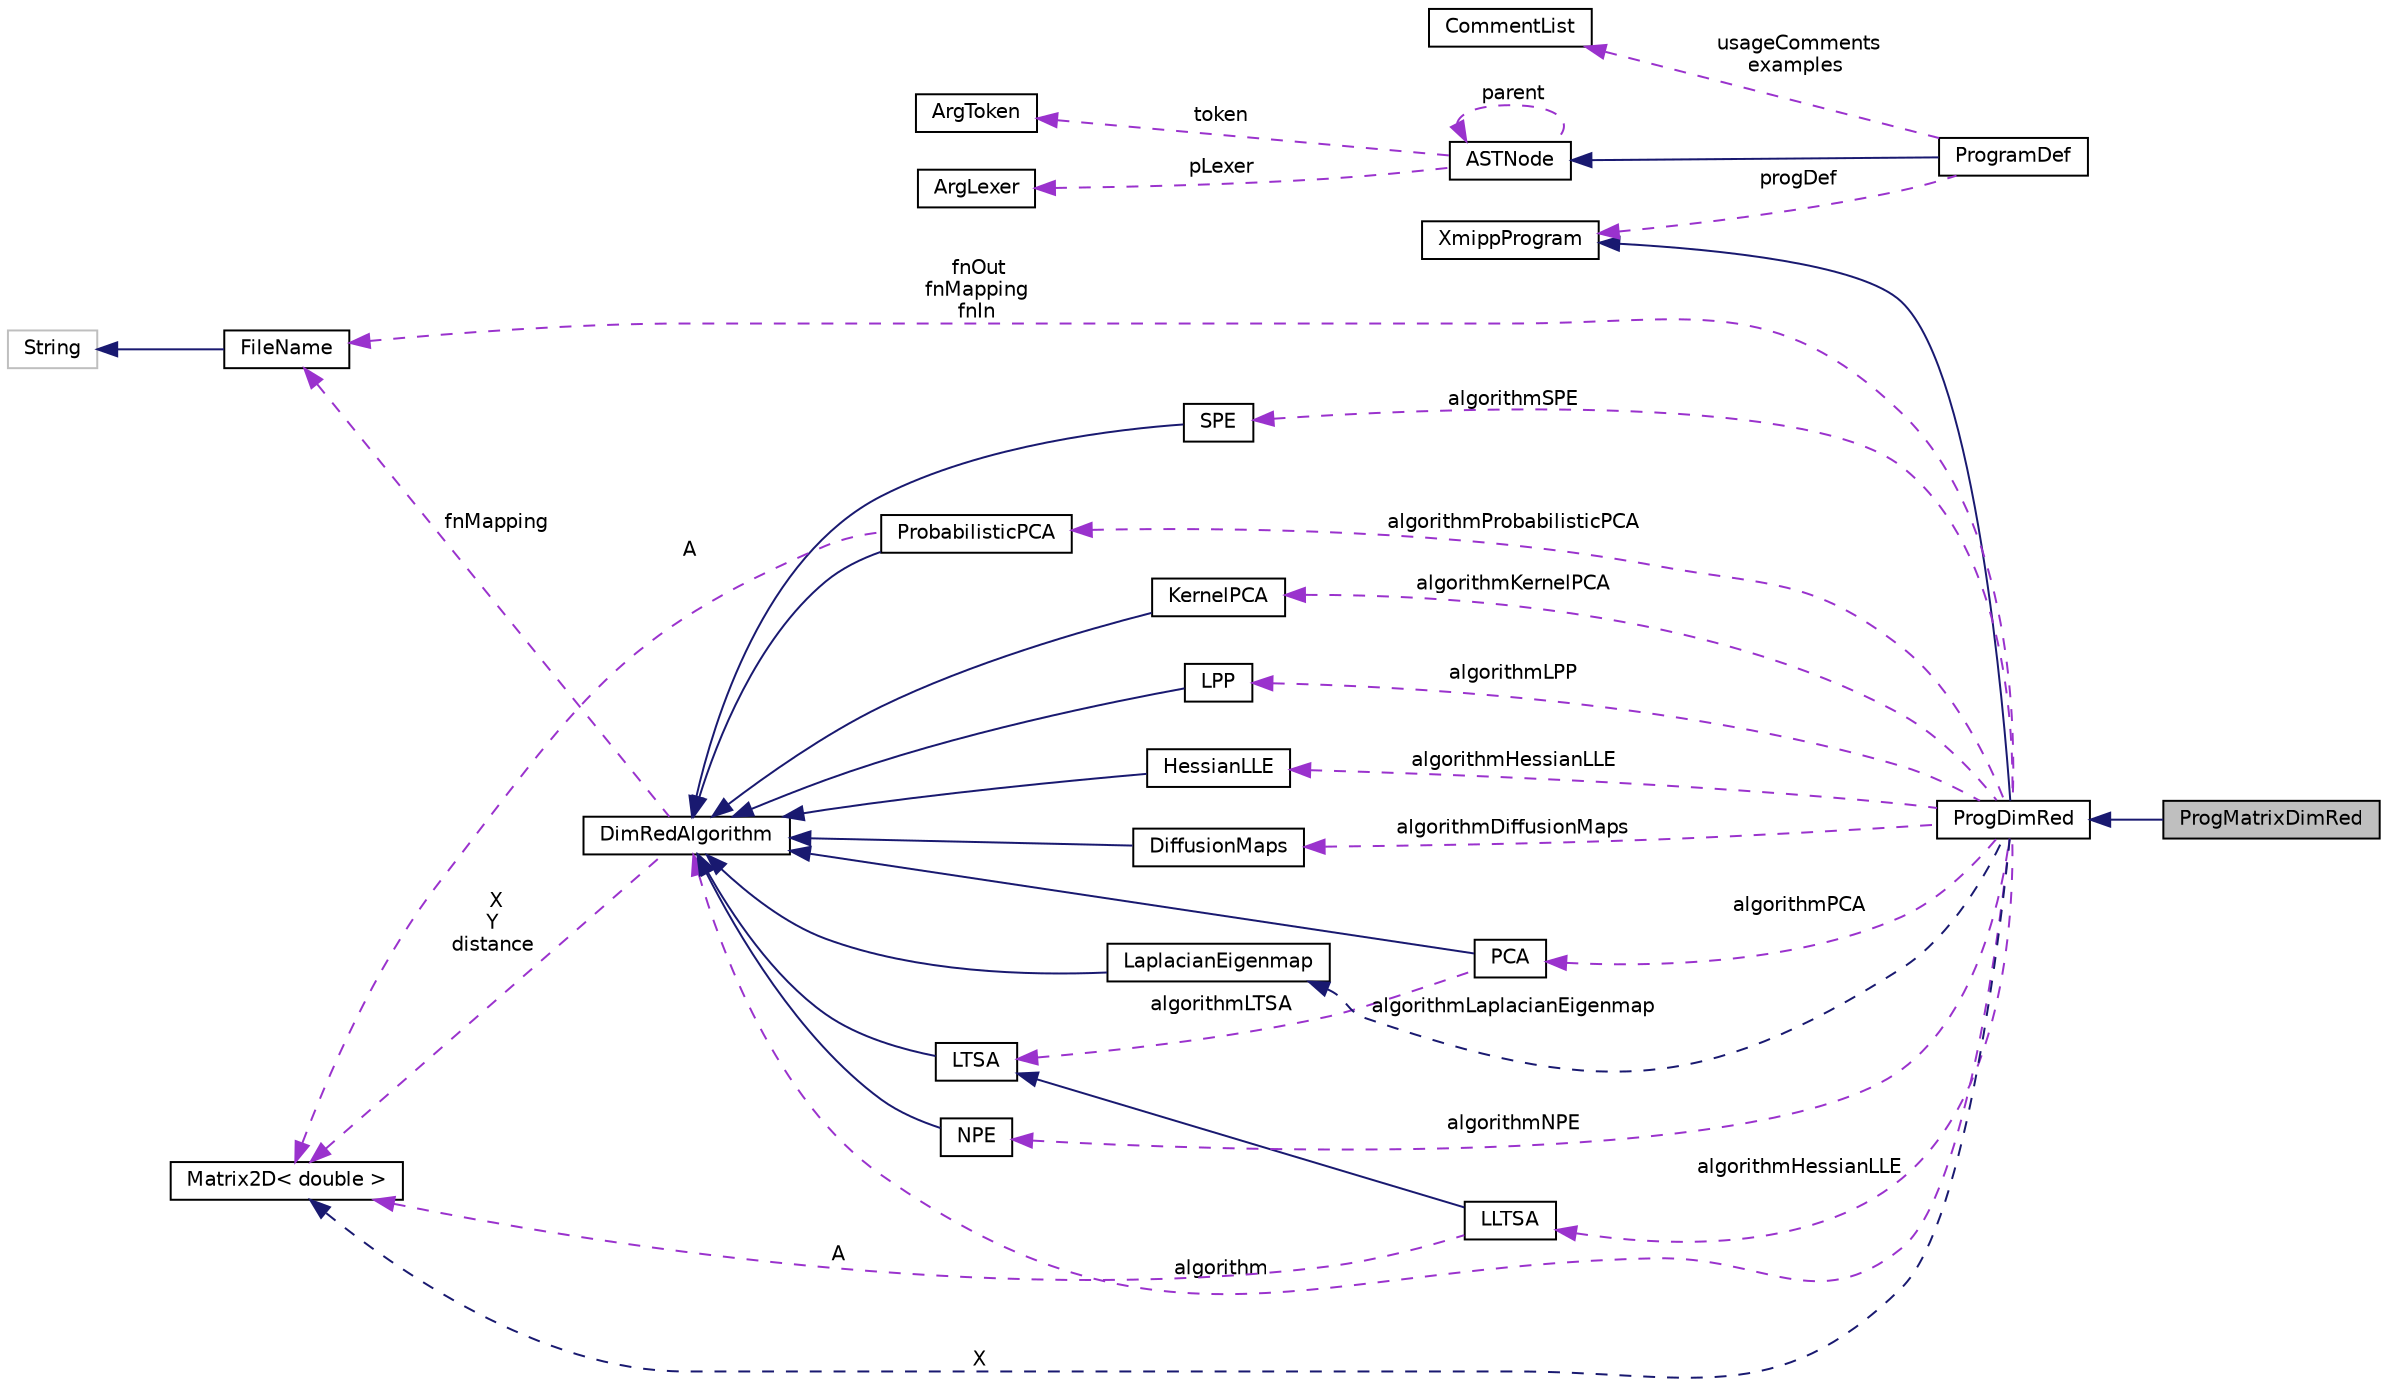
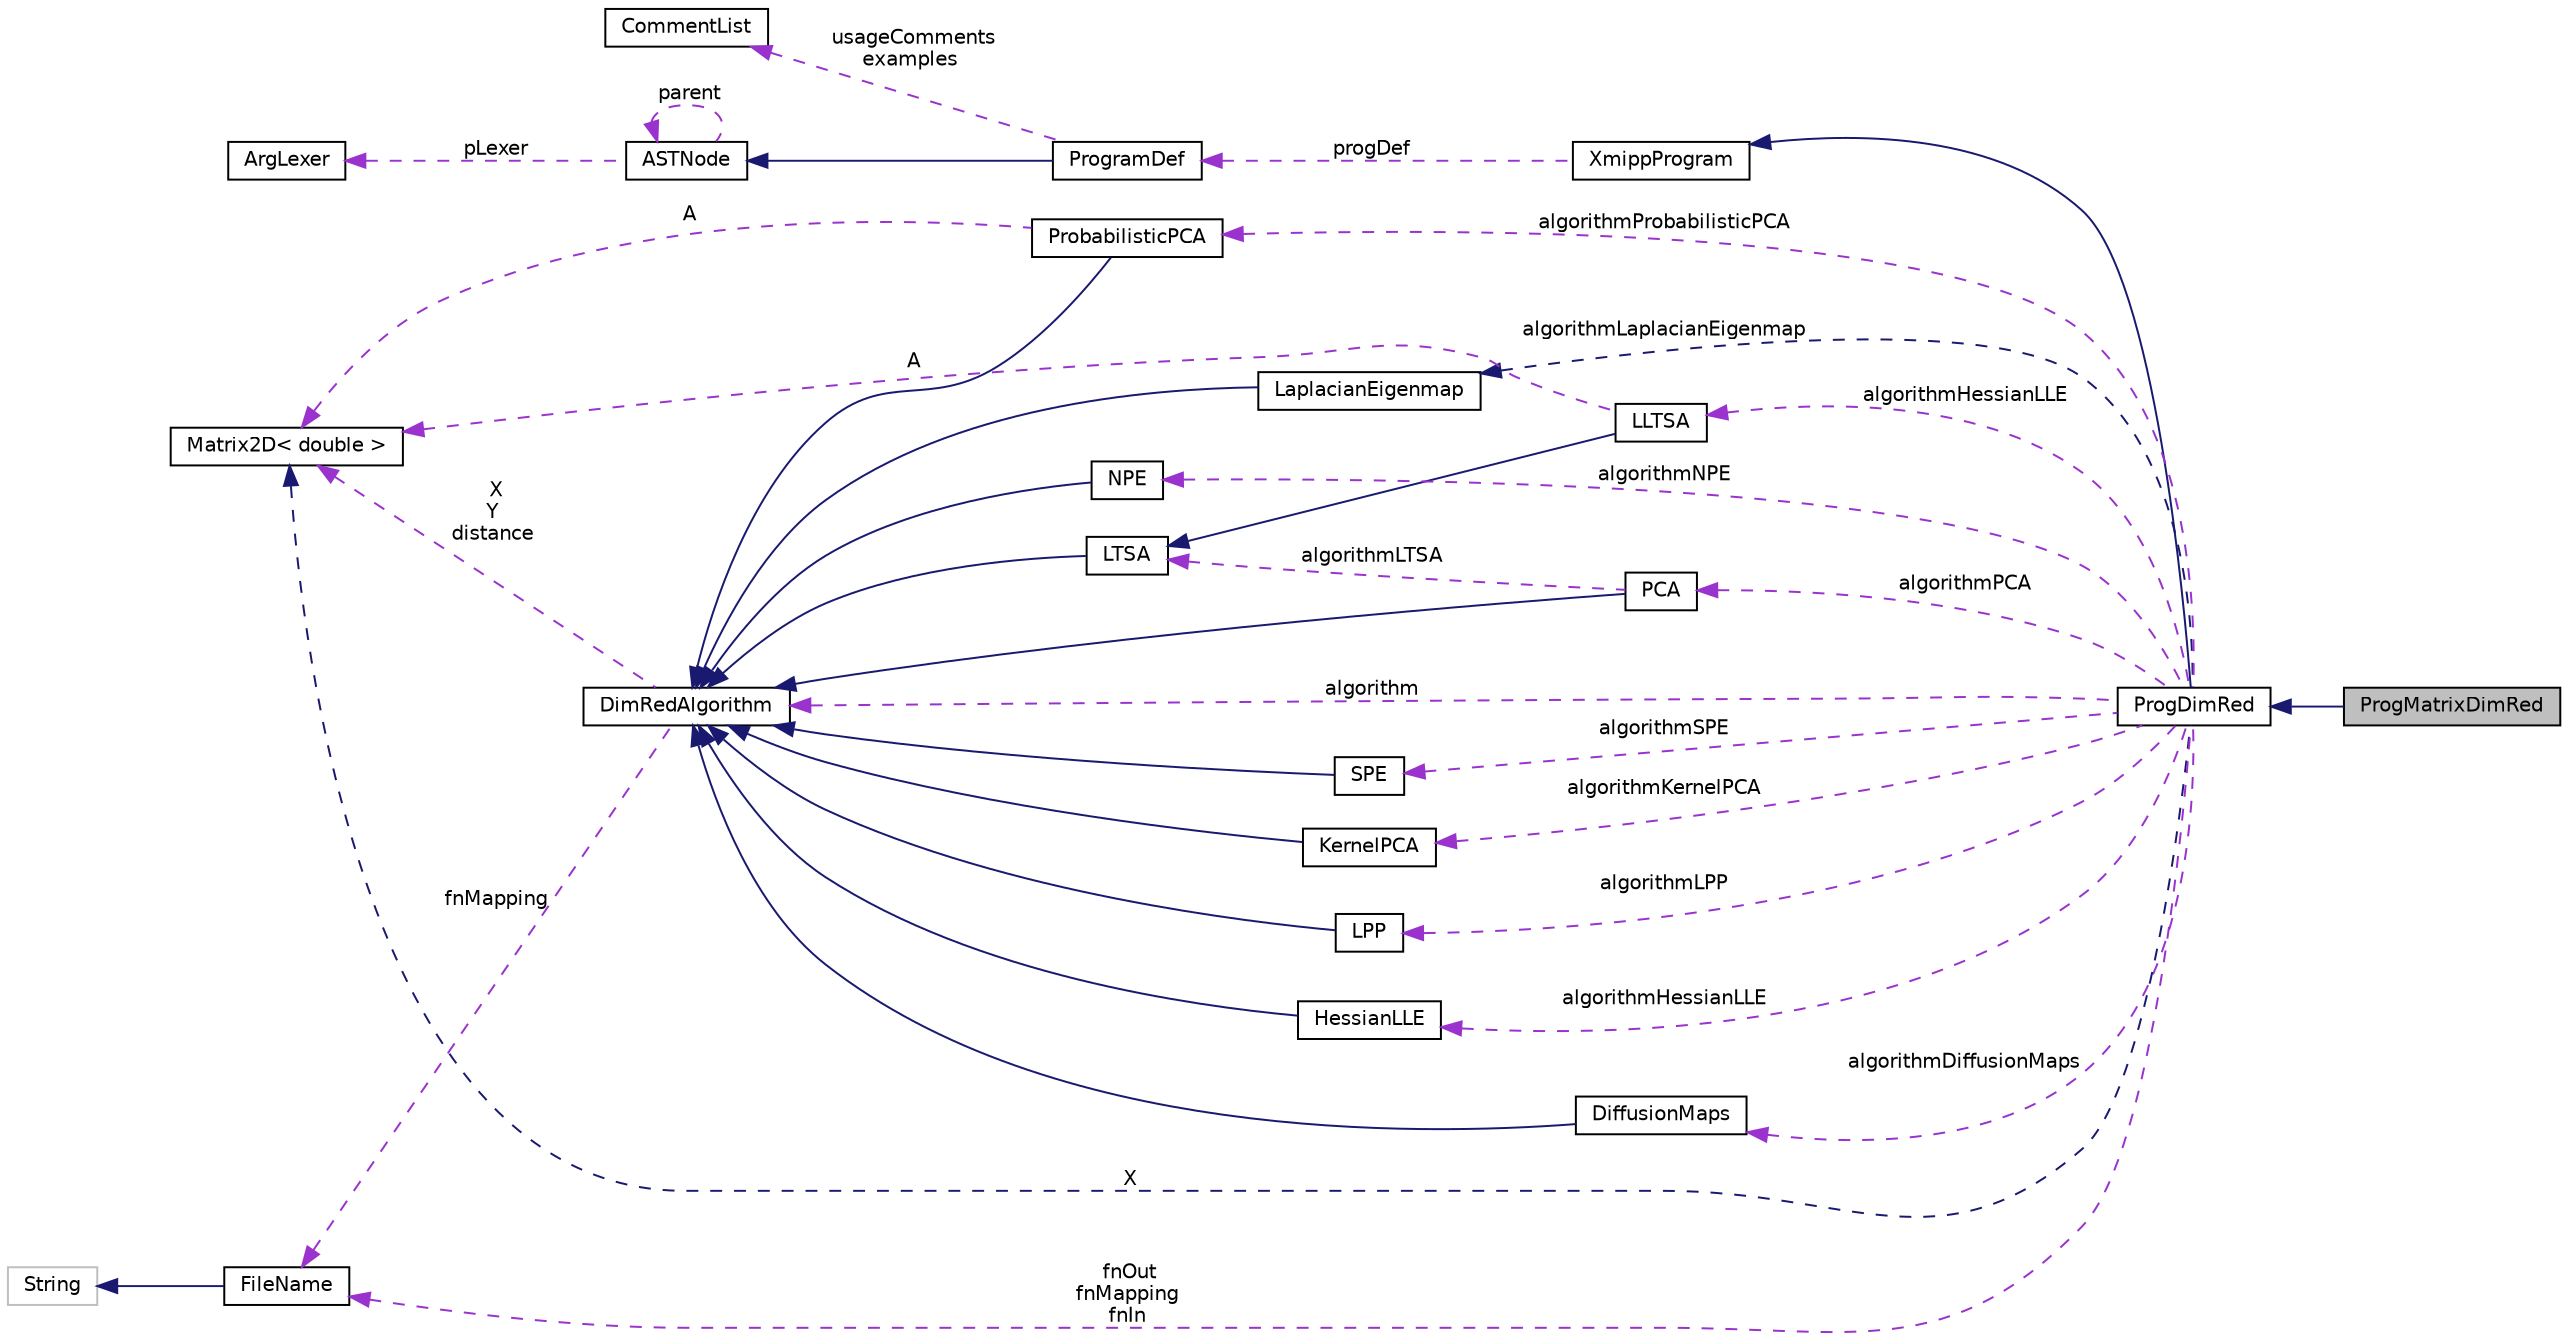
(976, 113) -> none
(1789, 211) -> (1397, 161)
